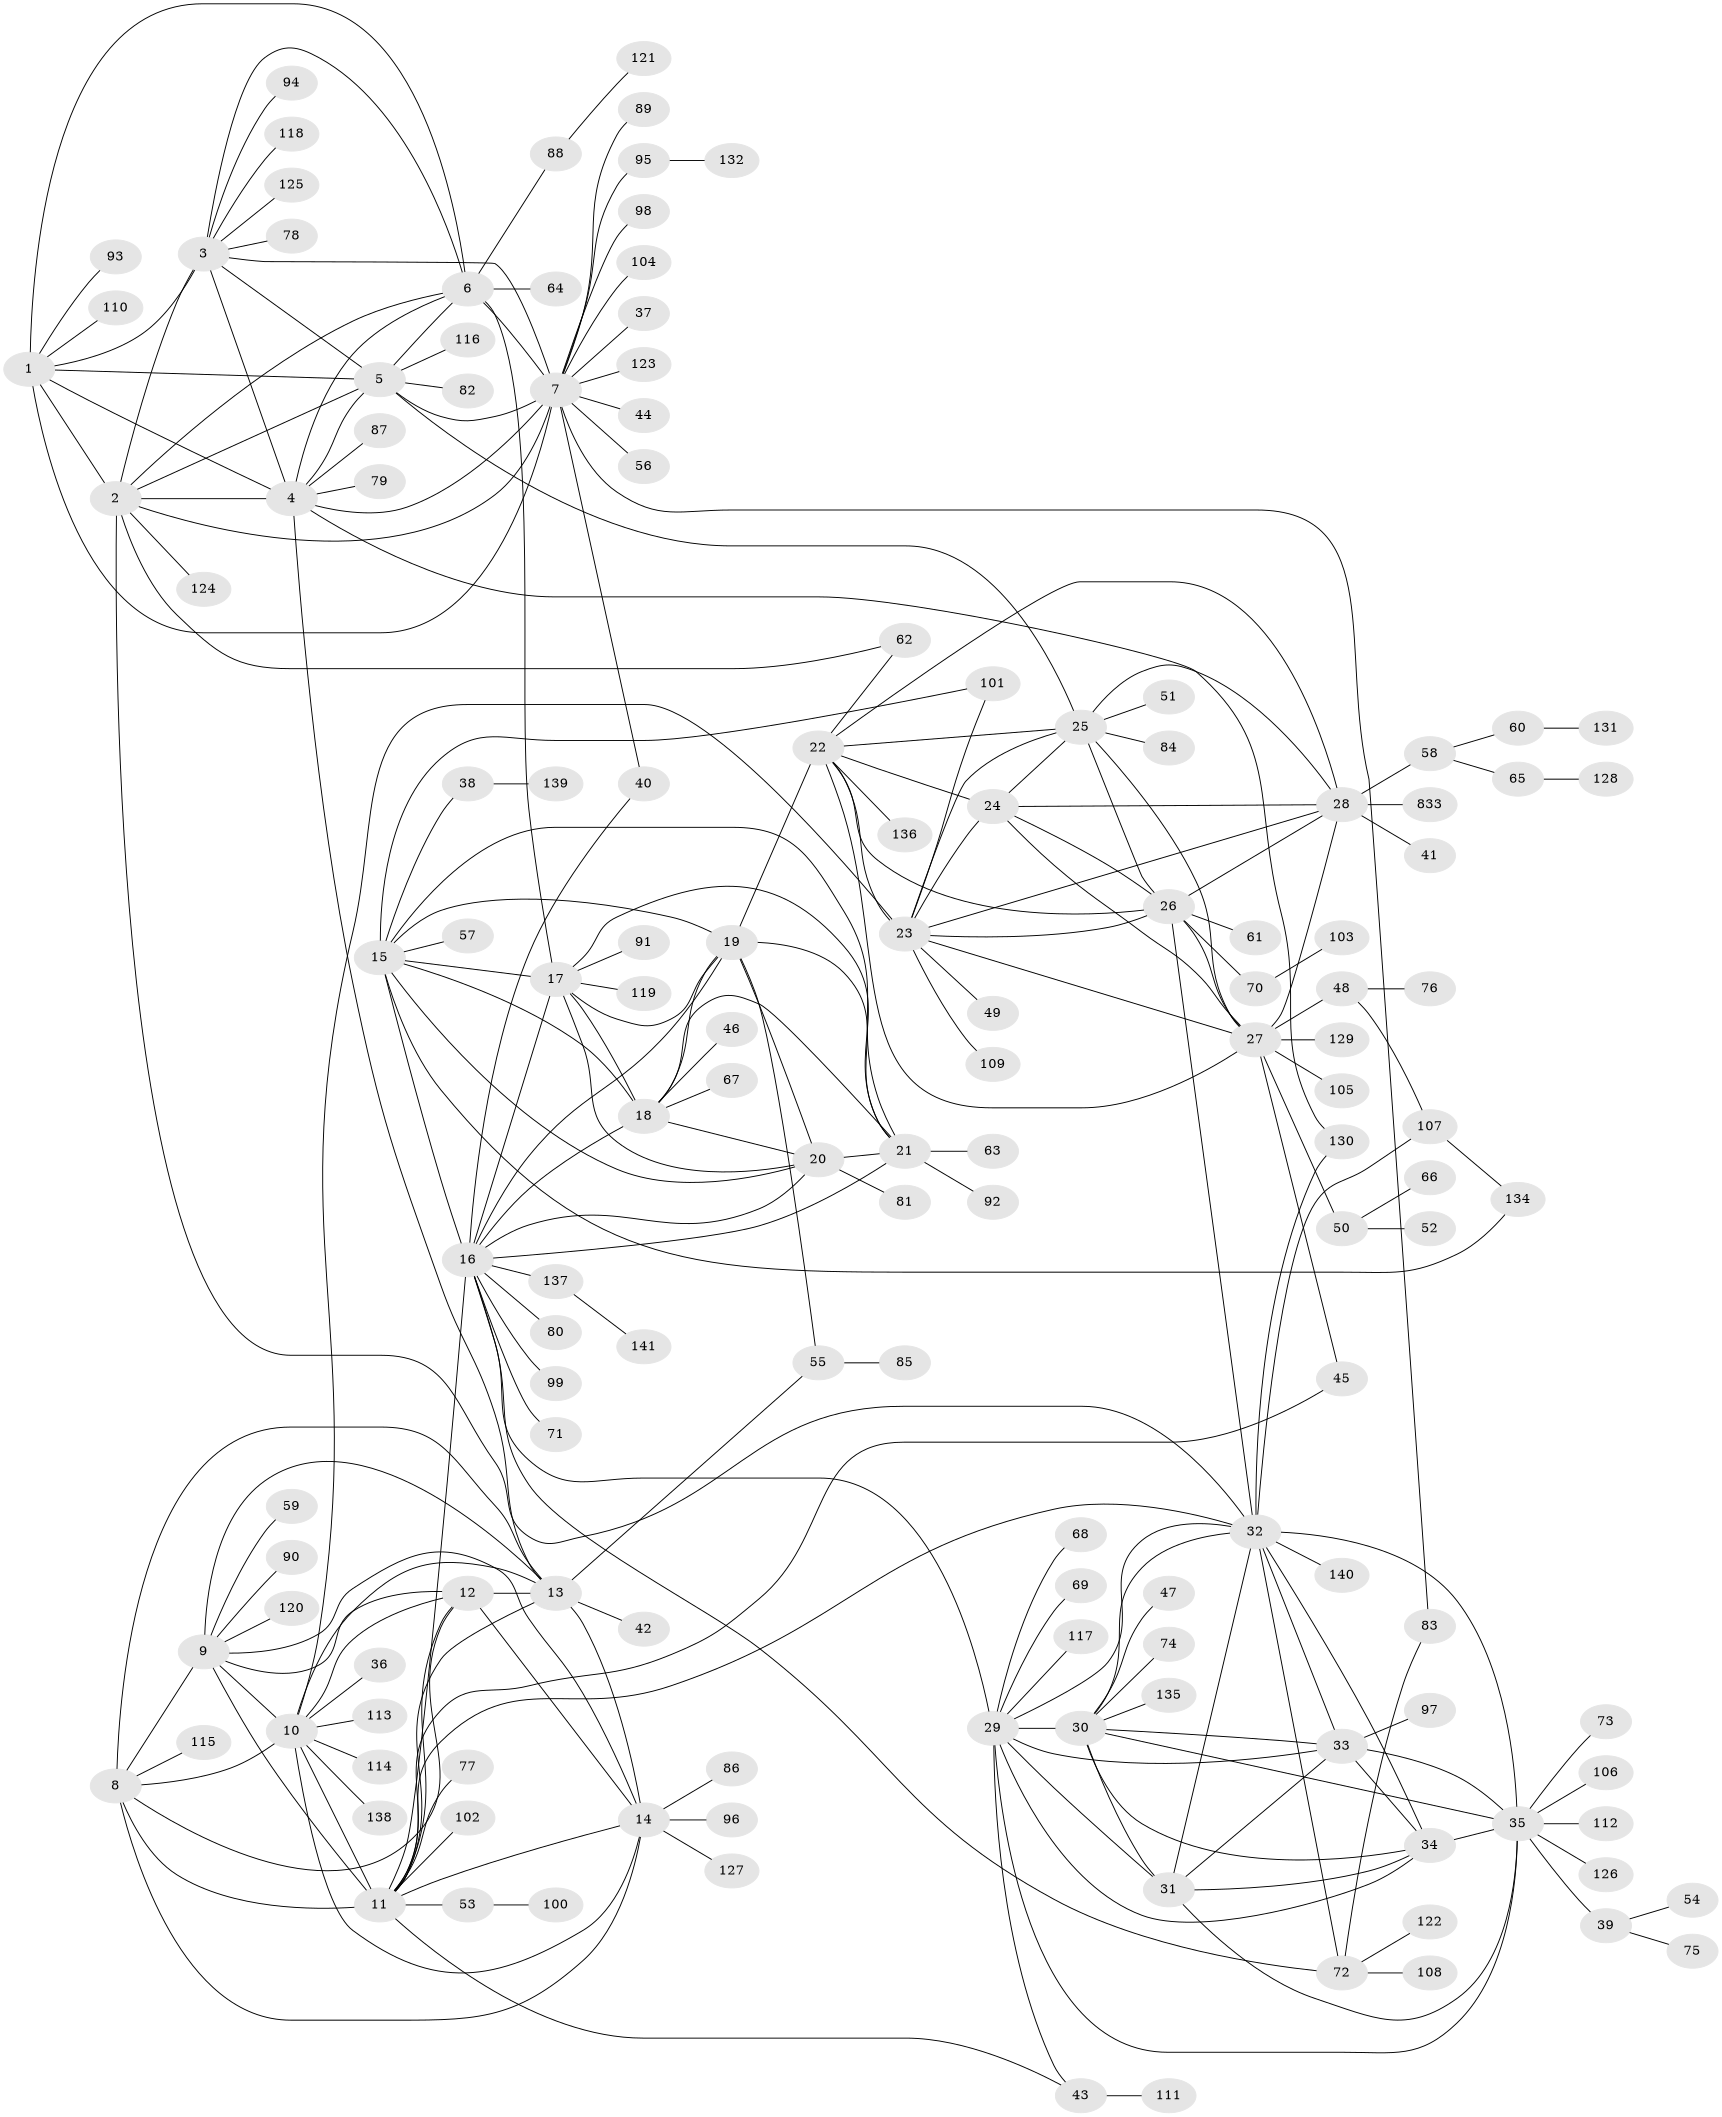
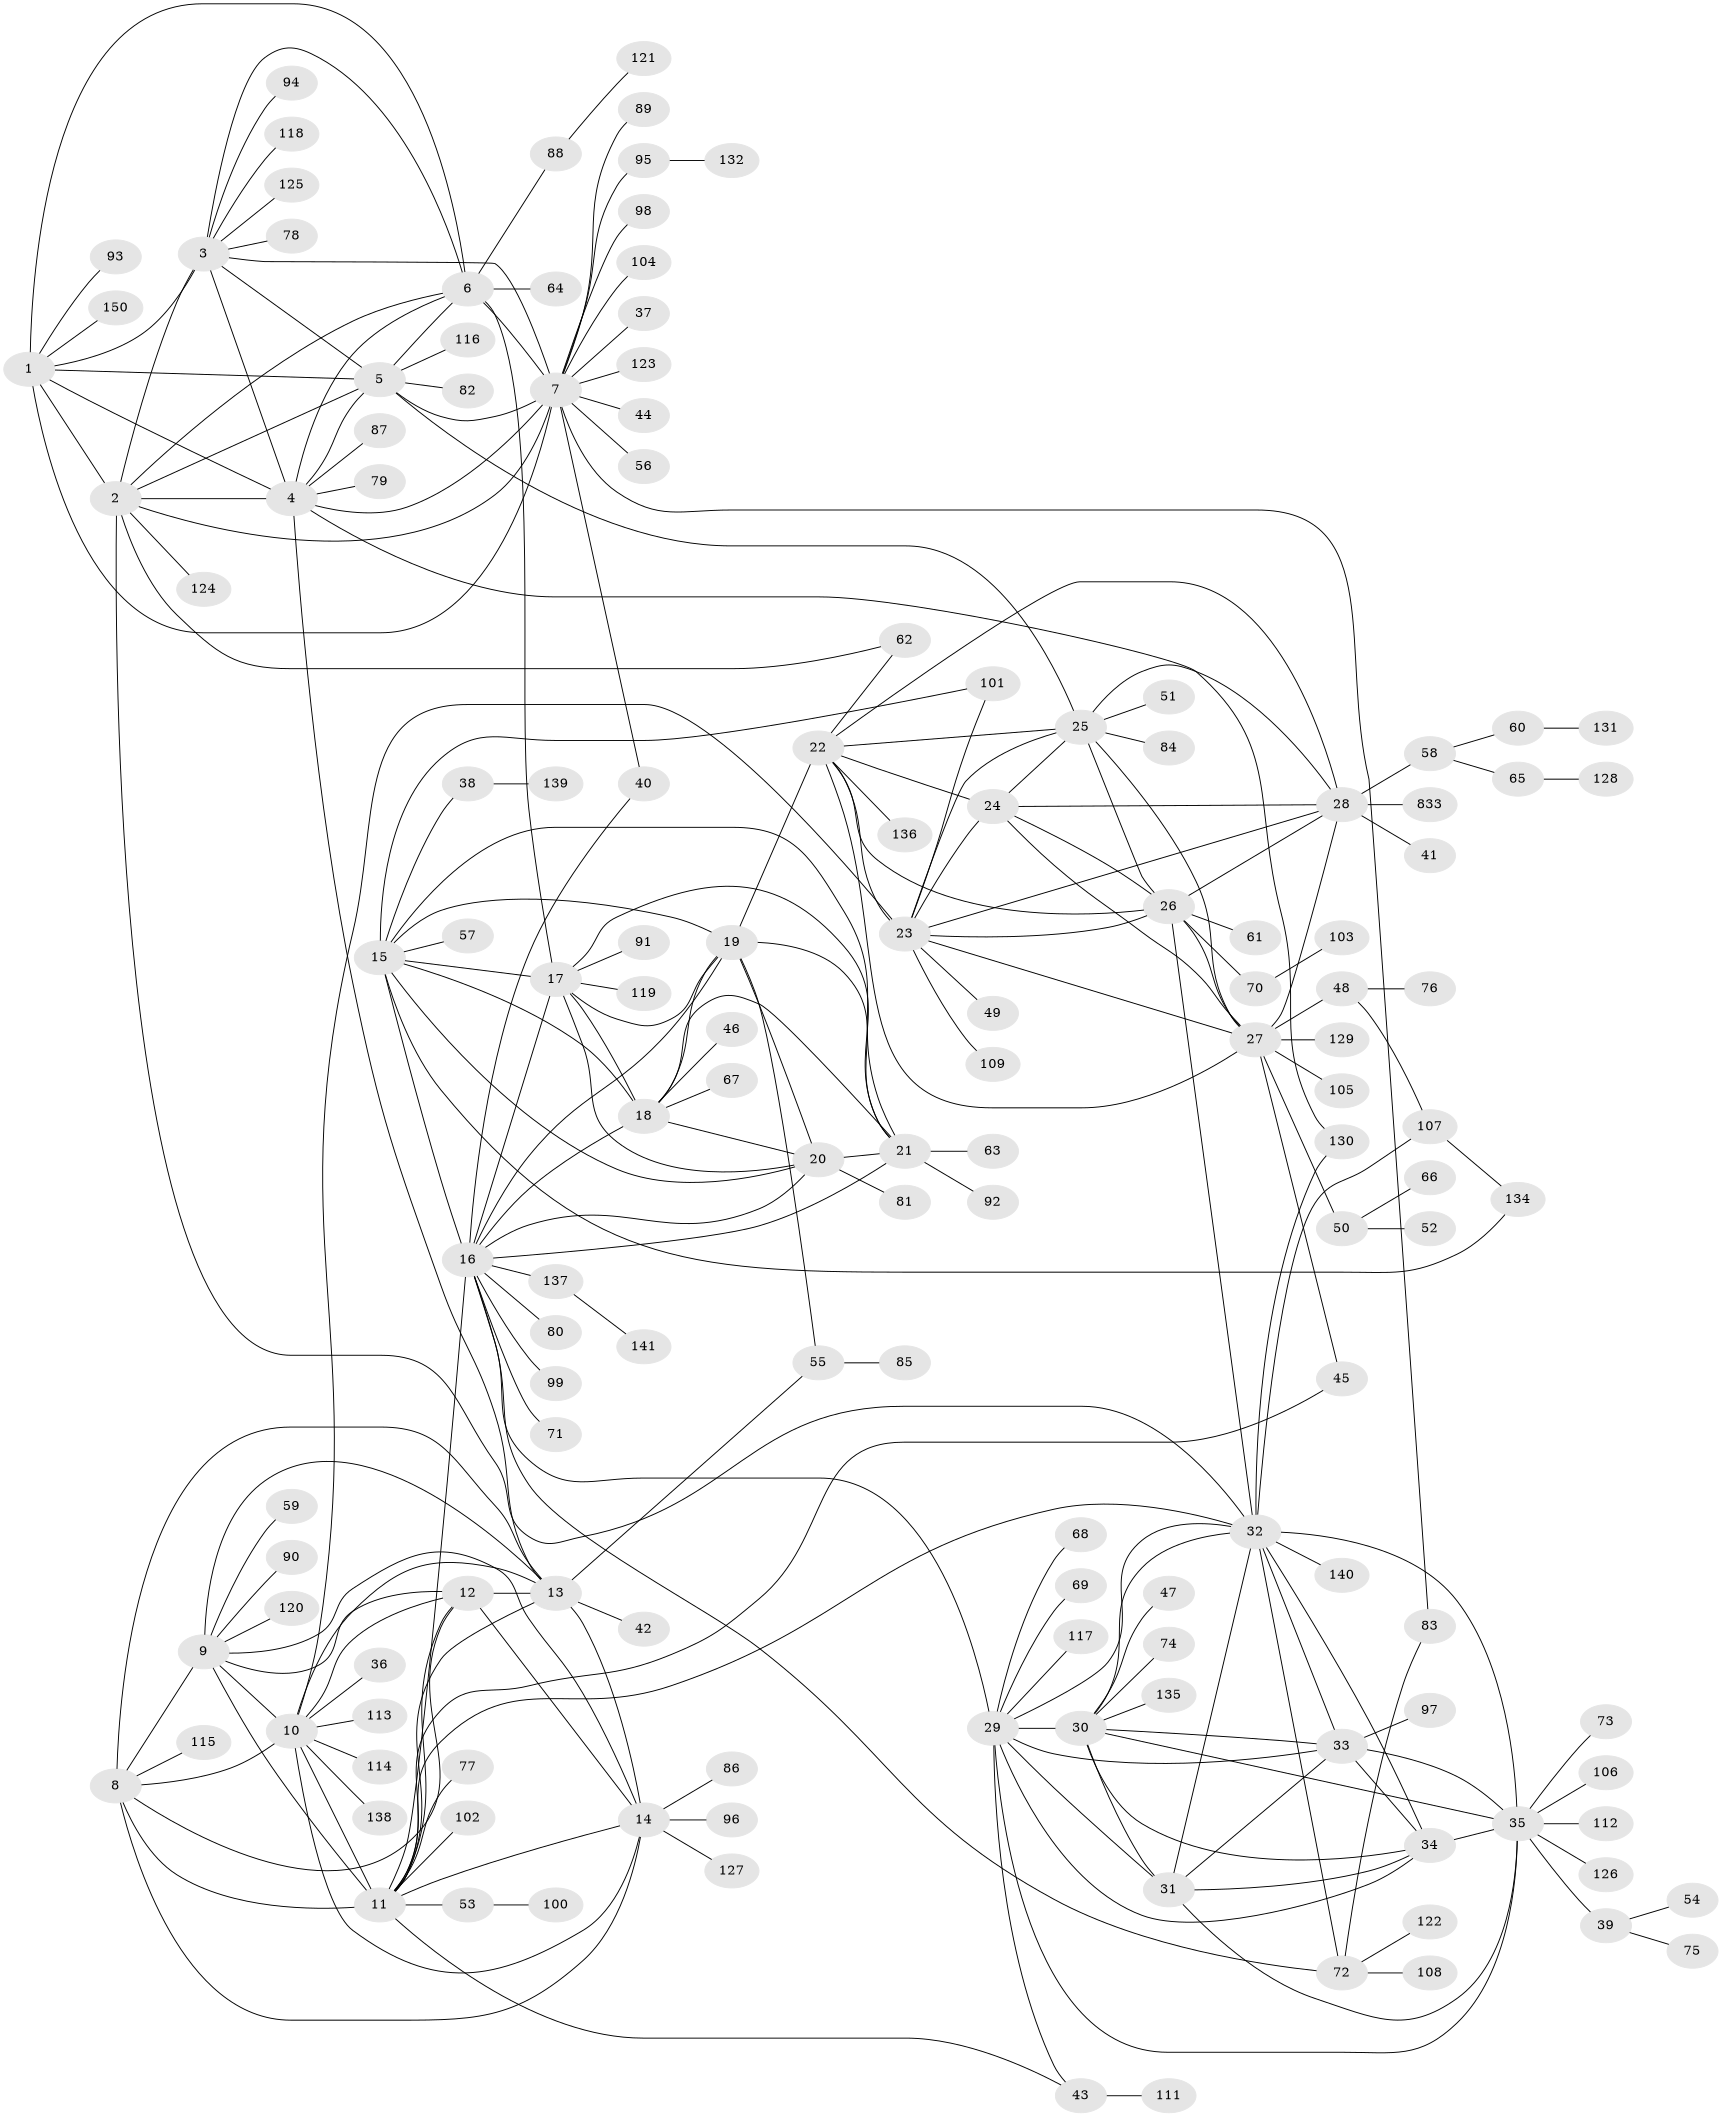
(116, 308) -> (116, 308)
